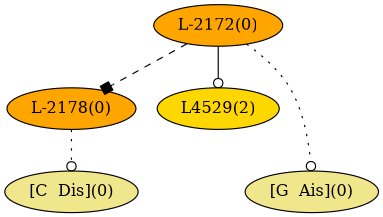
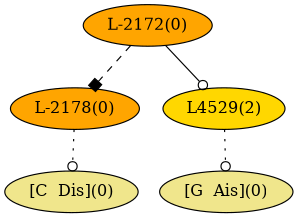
(293, 95) -> (225, 146)
